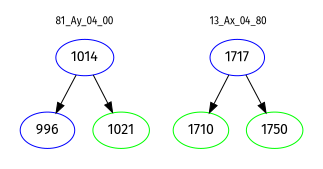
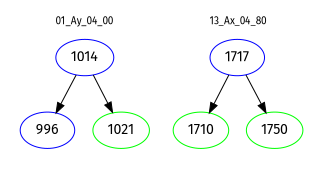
(85, 22) -> (85, 22)
